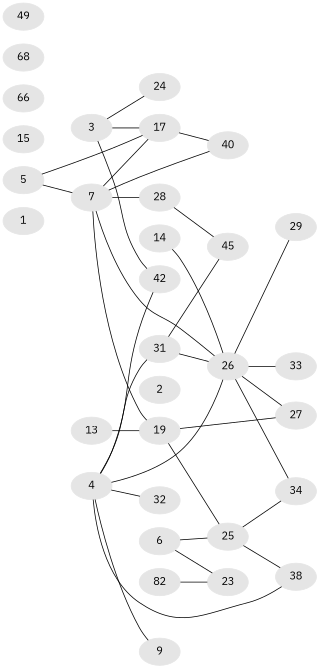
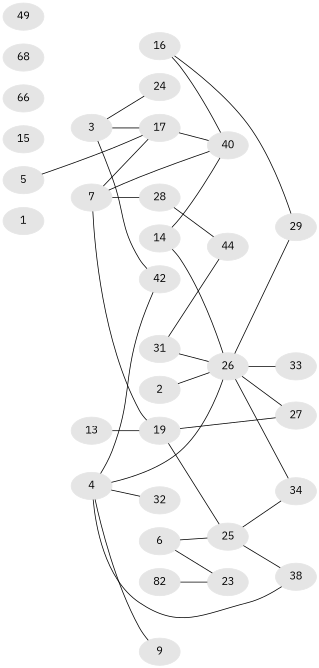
none -> (160, 46)
(58, 189) -> none
none -> (198, 194)
(228, 247) -> (228, 247)
(138, 298) -> (194, 378)
(123, 416) -> none
